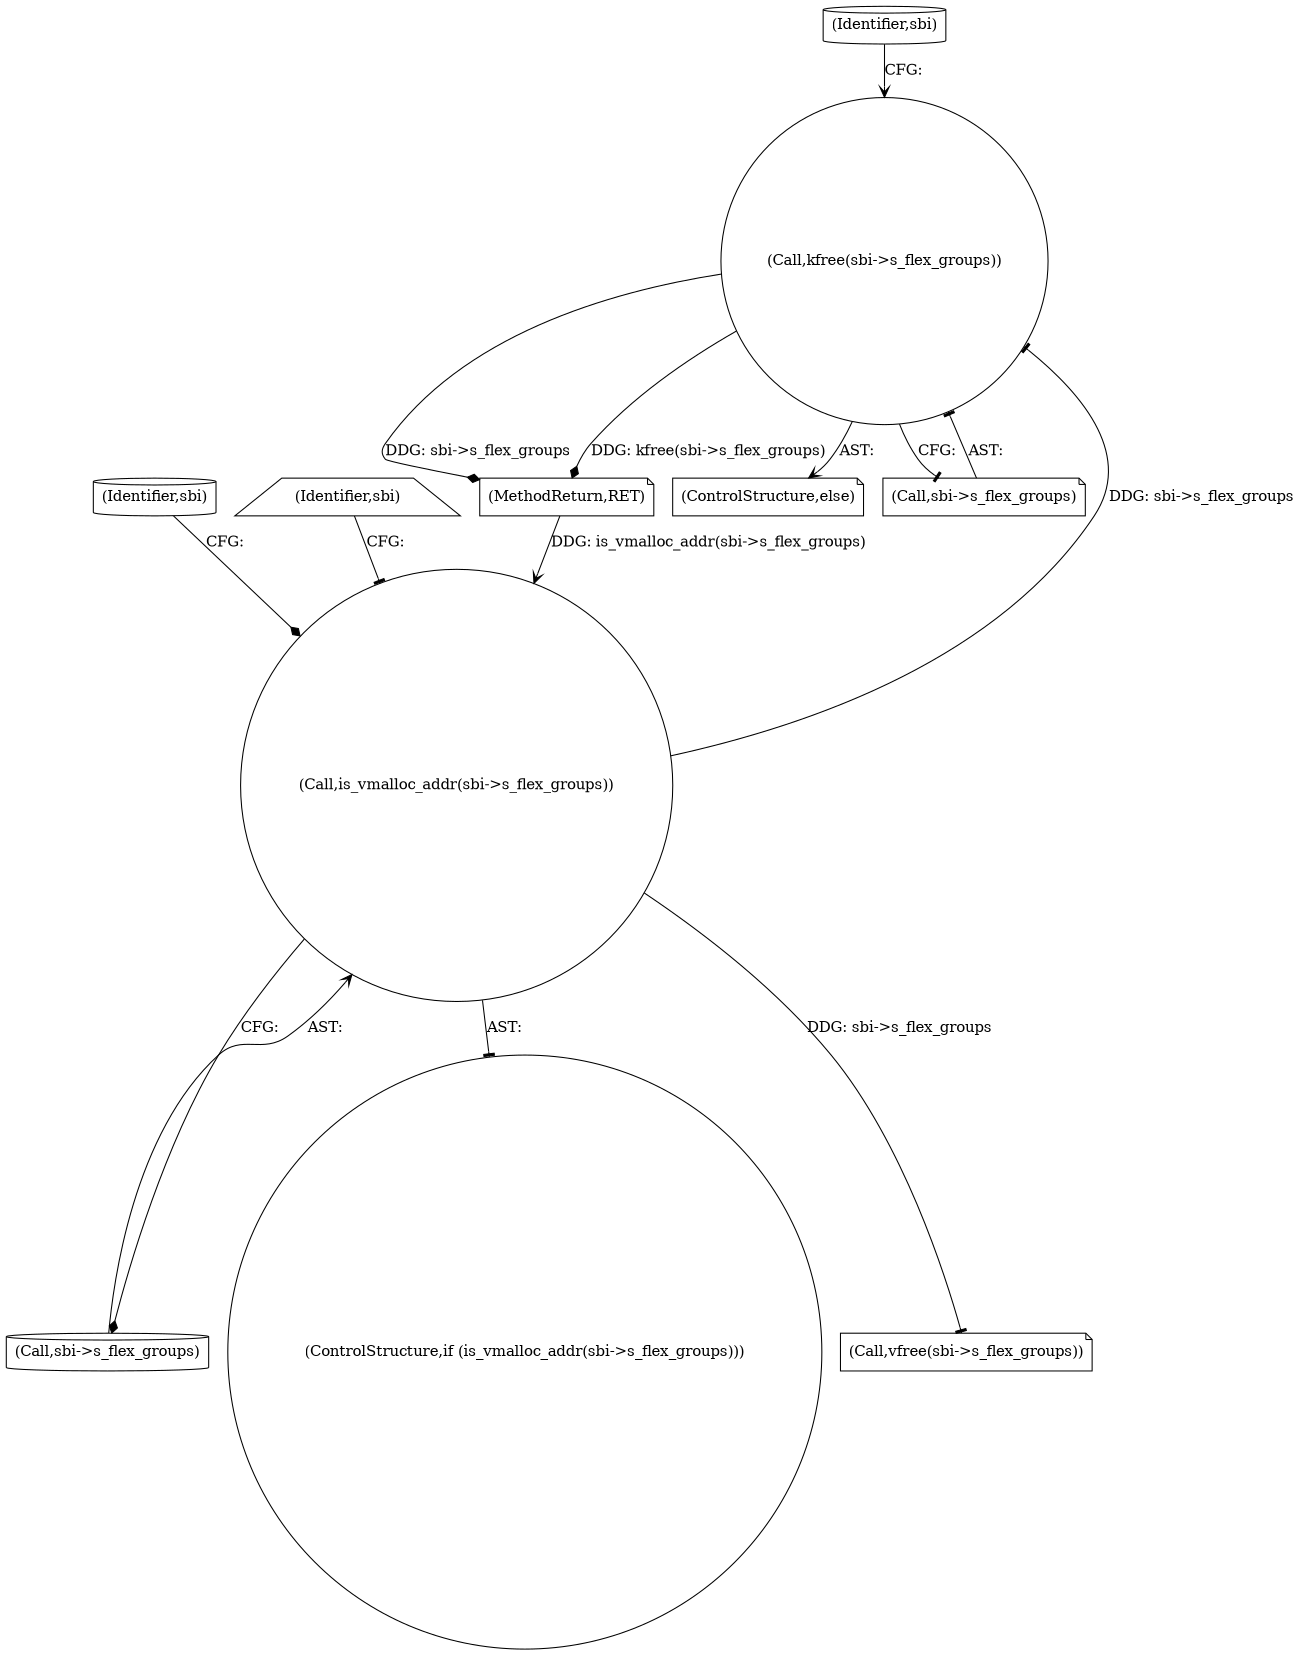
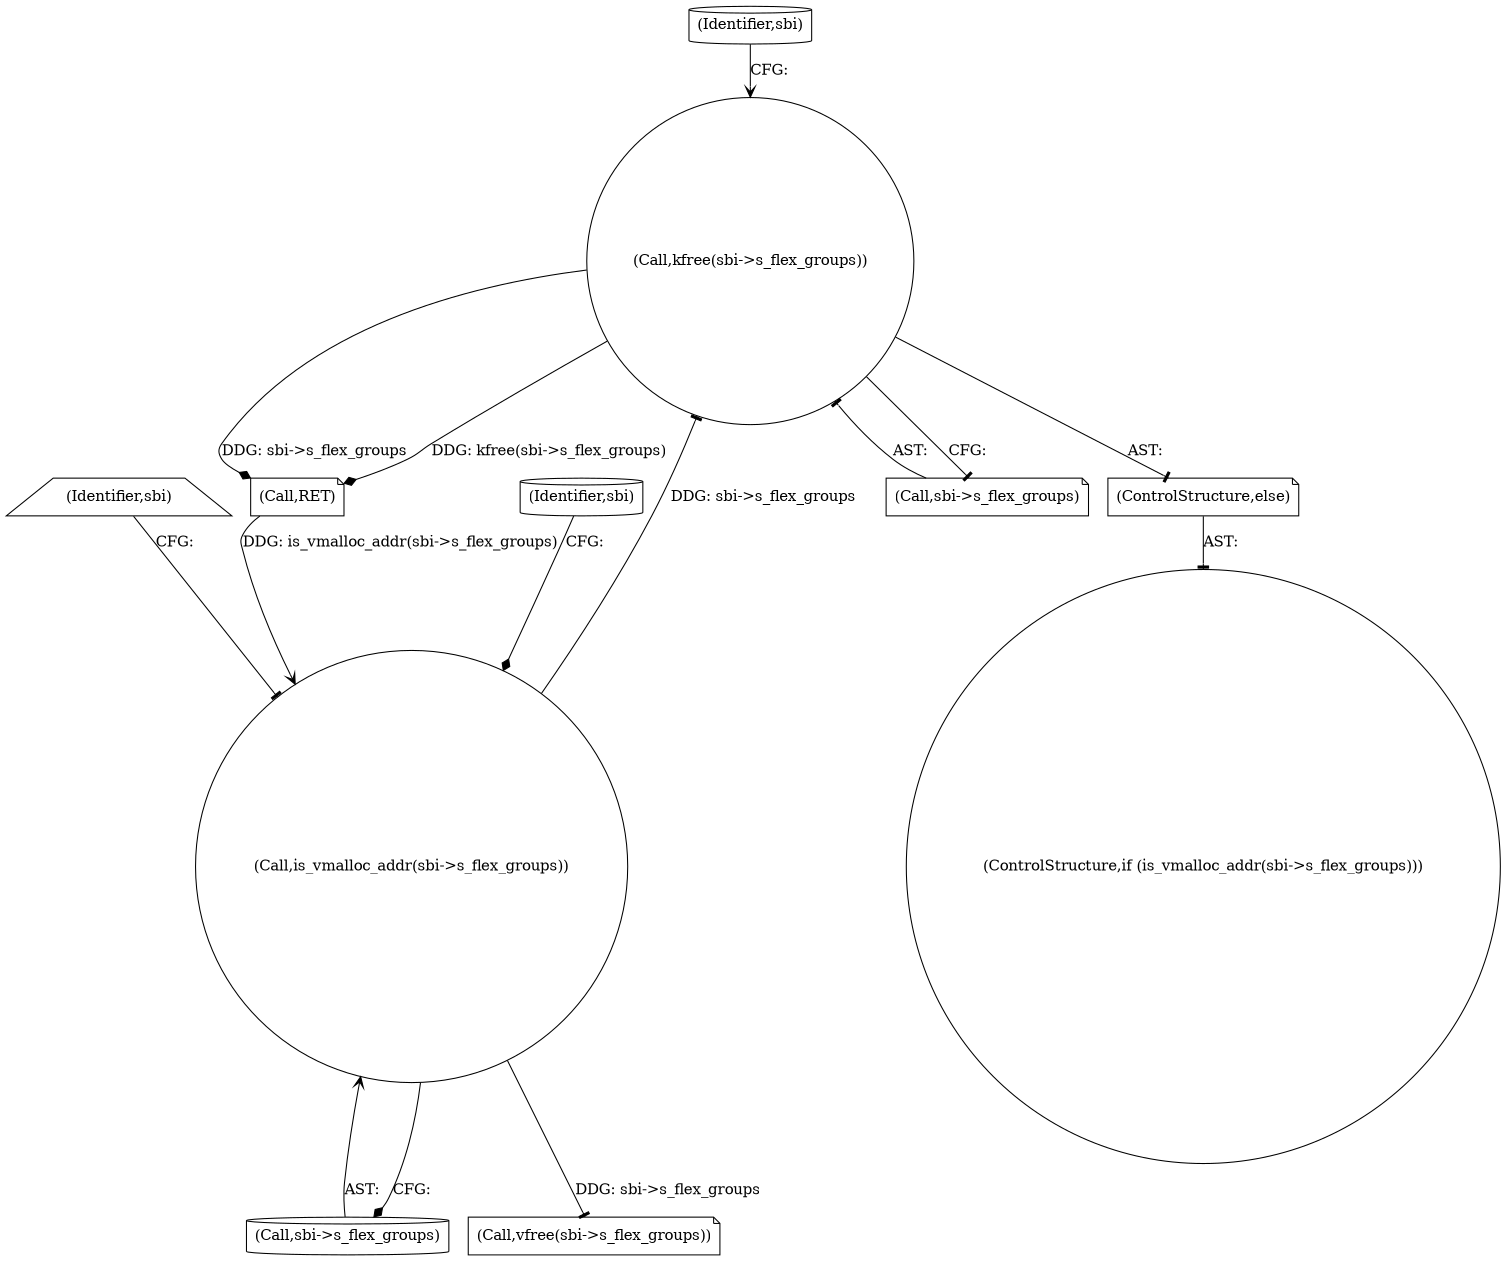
(837, 449) -> (1030, 406)
(567, 497) -> (297, 497)
(486, 1026) -> (1203, 540)
